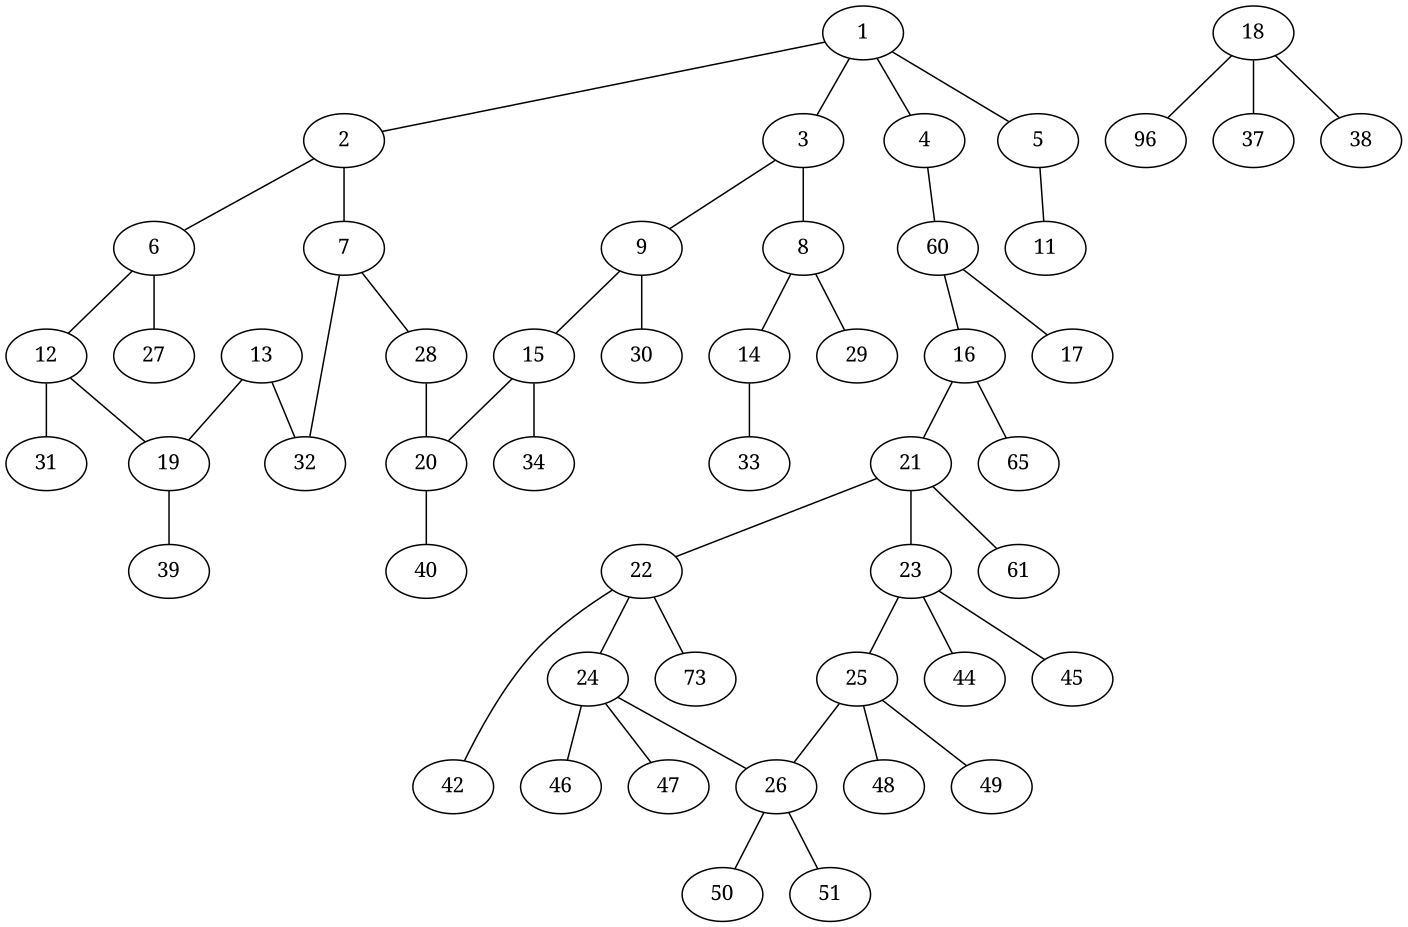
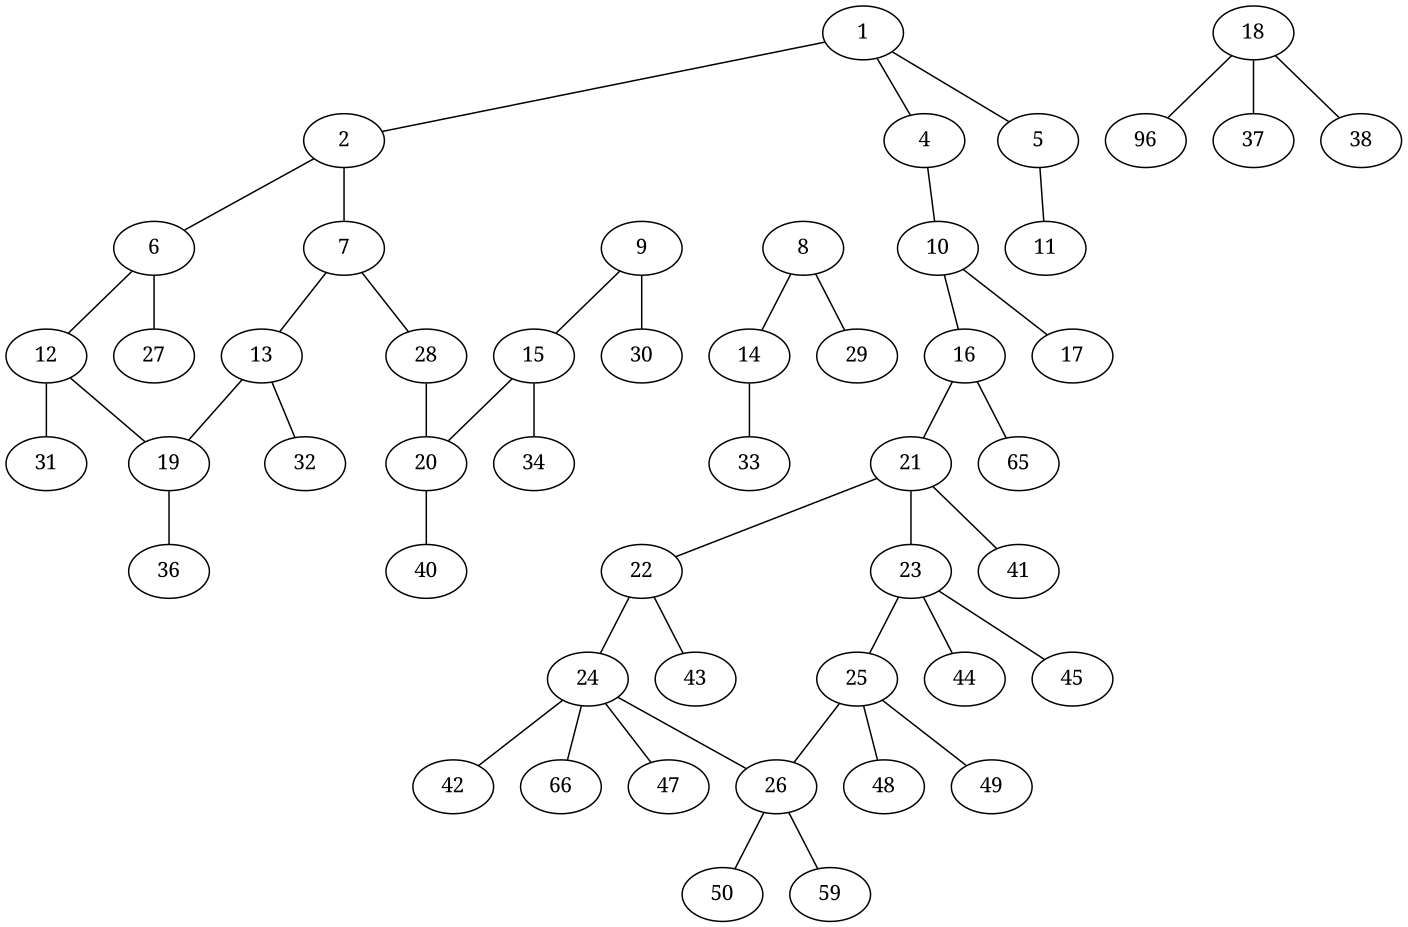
(803, 141) -> none
(938, 248) -> (938, 248)
(325, 356) -> (303, 302)
(169, 571) -> (169, 571)
(1019, 571) -> (1019, 571)
(525, 663) -> (520, 733)
(696, 679) -> (696, 679)
(561, 787) -> (561, 787)
(830, 895) -> (830, 895)
